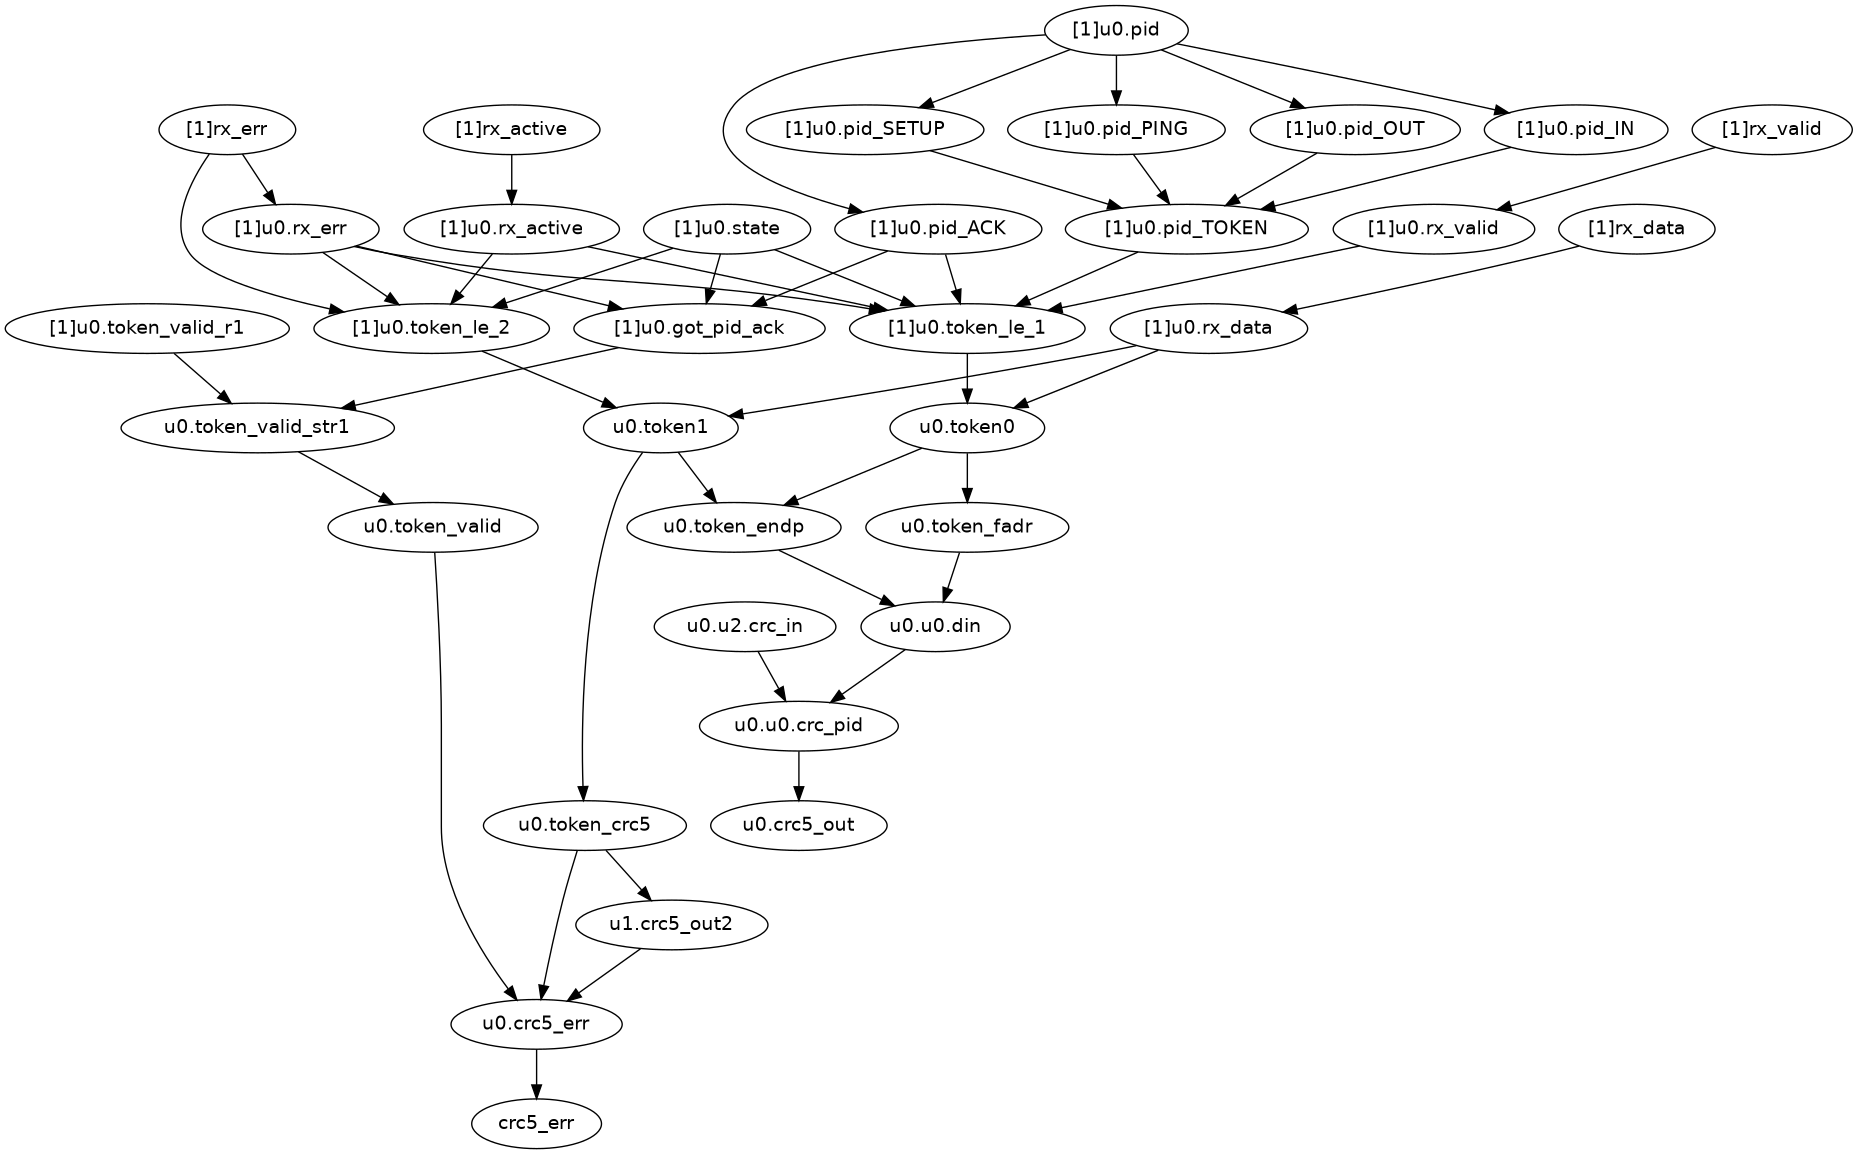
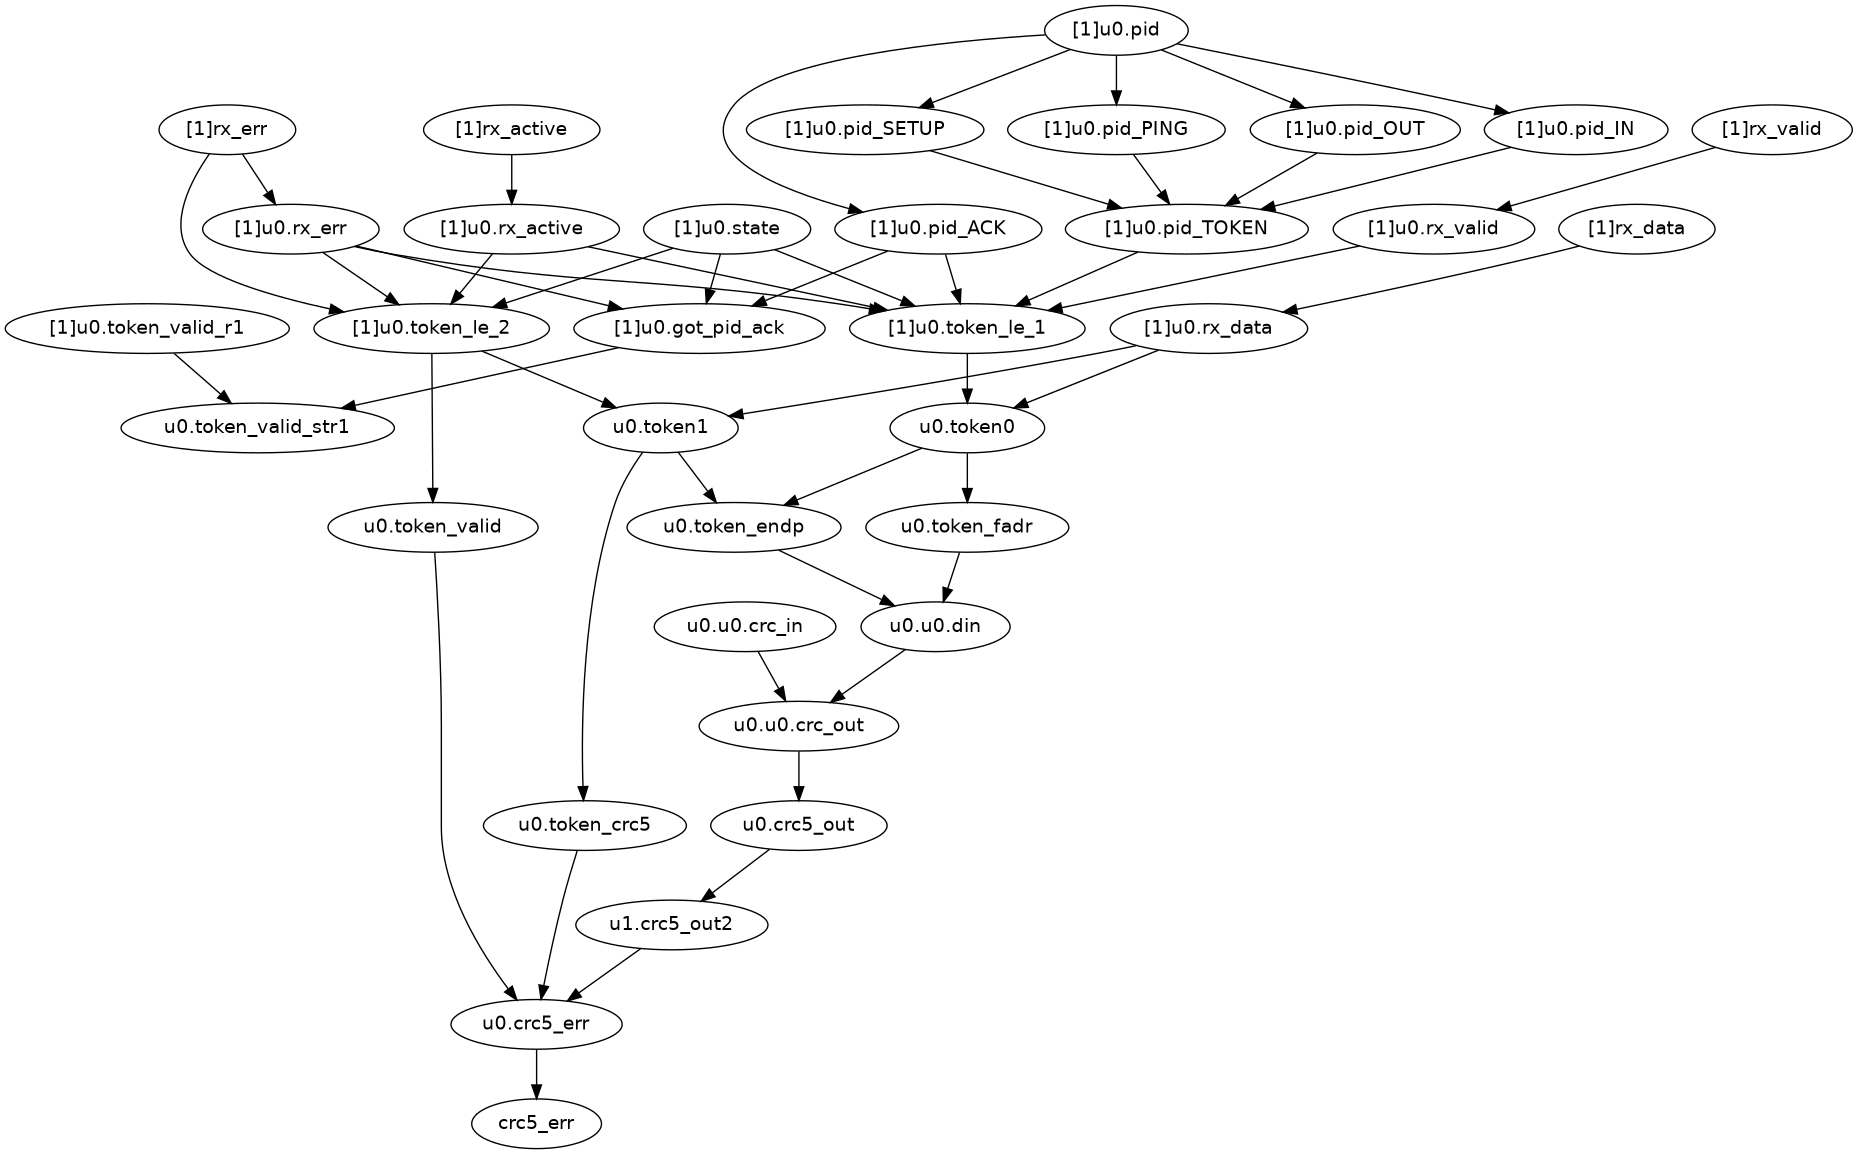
(340, 475) -> (432, 421)
(745, 627) -> (745, 627)
(799, 726) -> (799, 726)
(624, 870) -> (741, 871)
